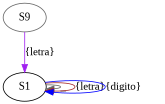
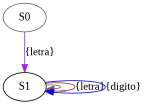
(25, 18) -> (25, 18)
